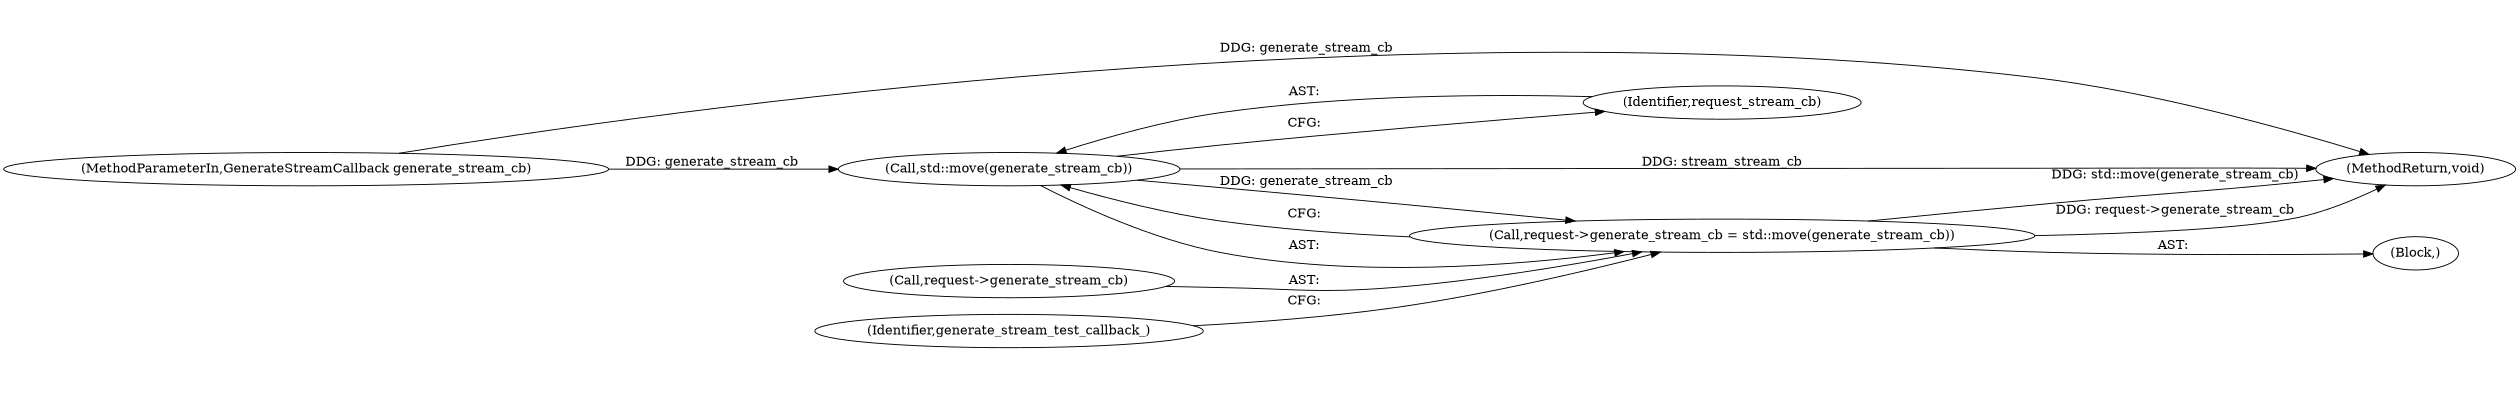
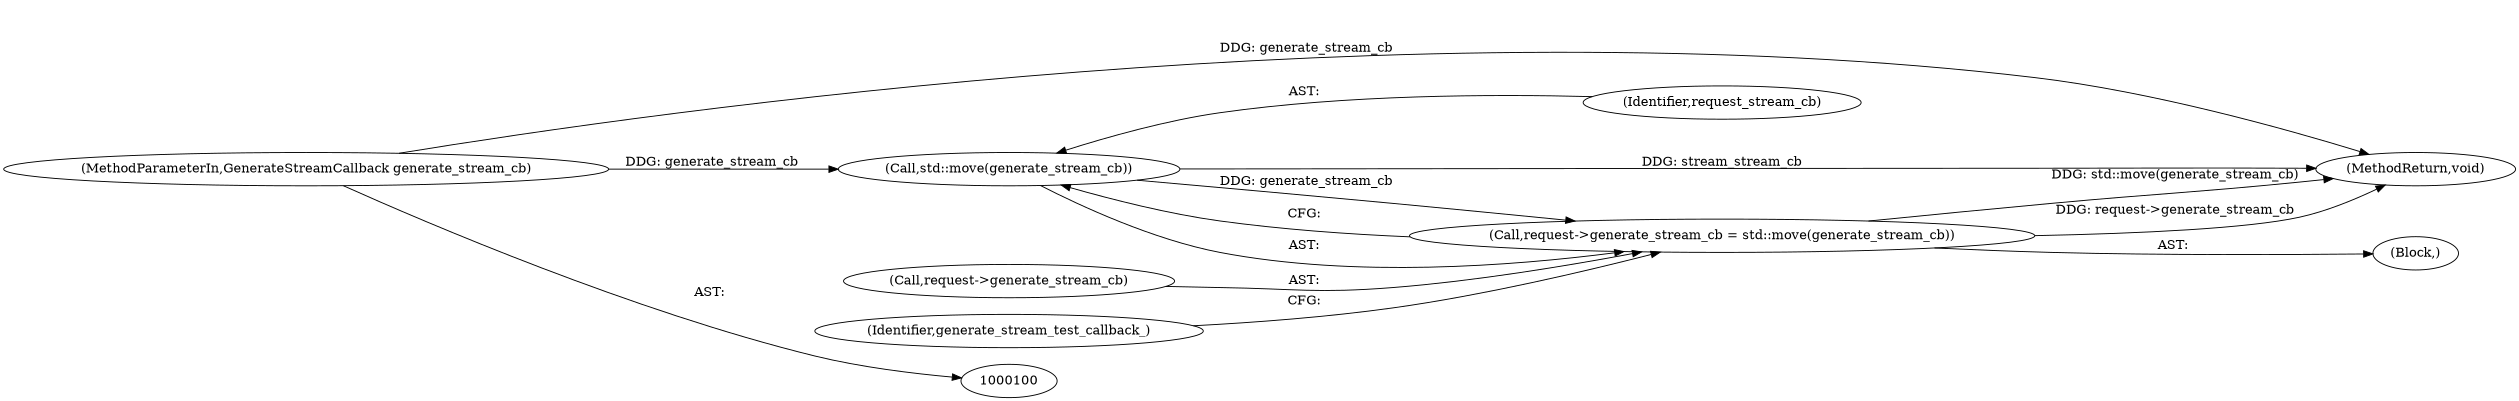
(1356, 132) -> none
none -> (1009, 381)
